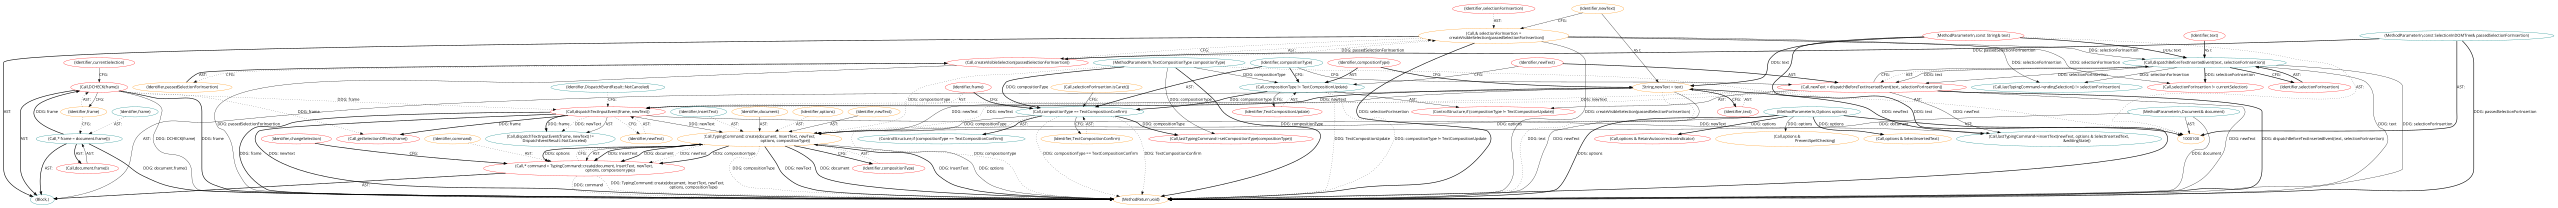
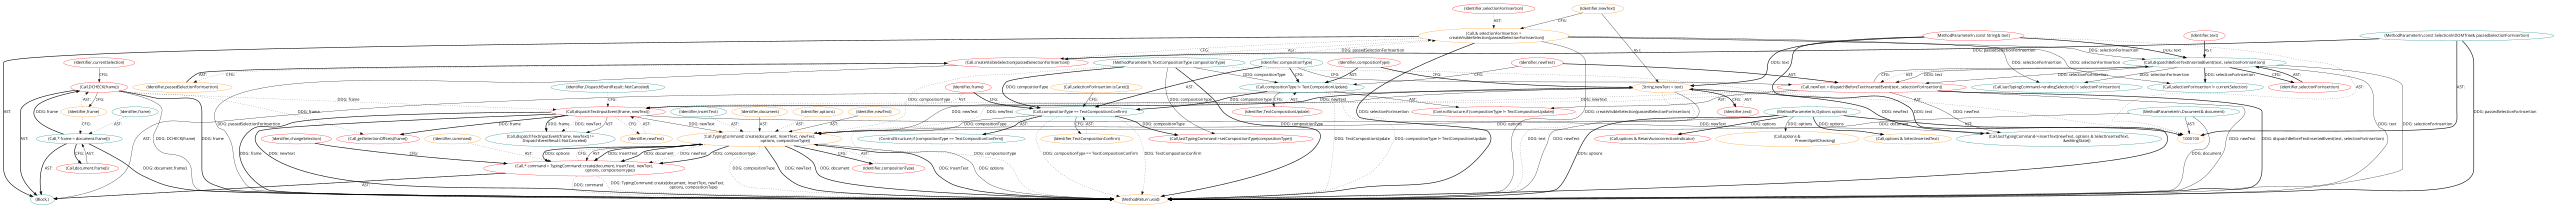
(2205, 87) -> (2205, 87)
(80, 154) -> (80, 154)
